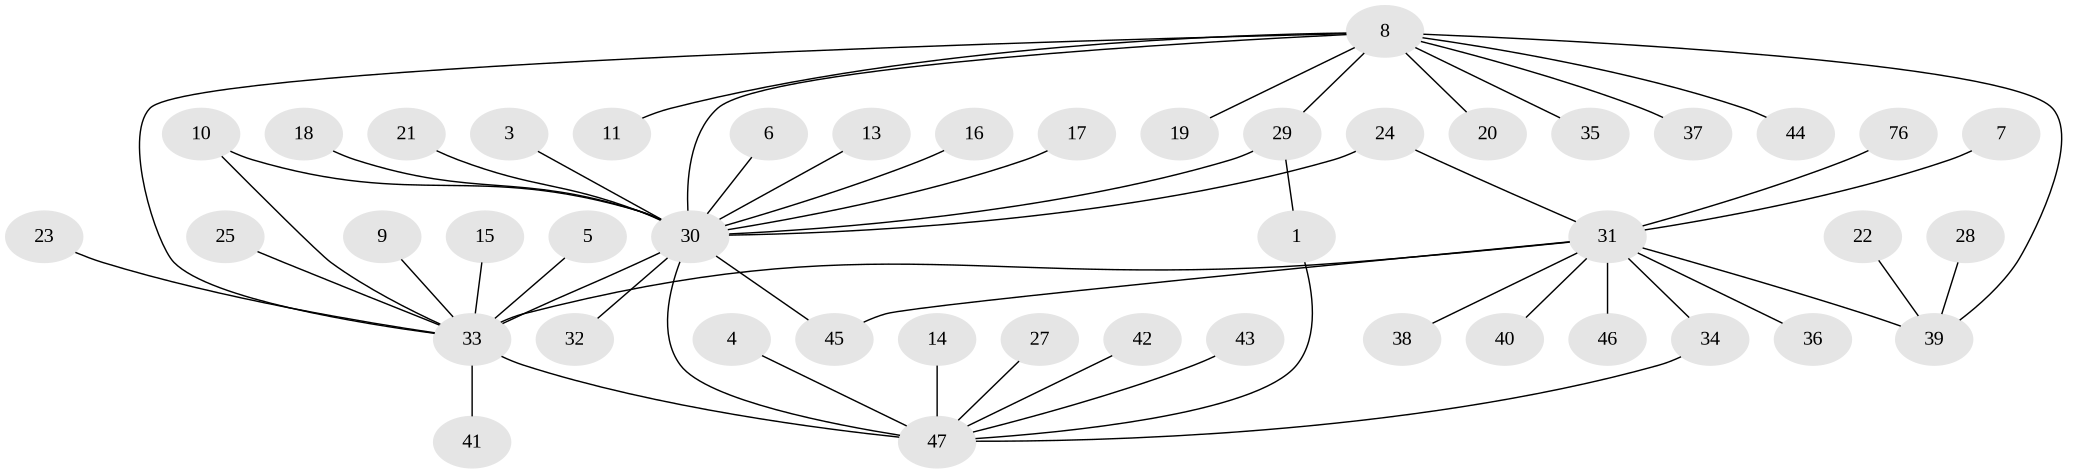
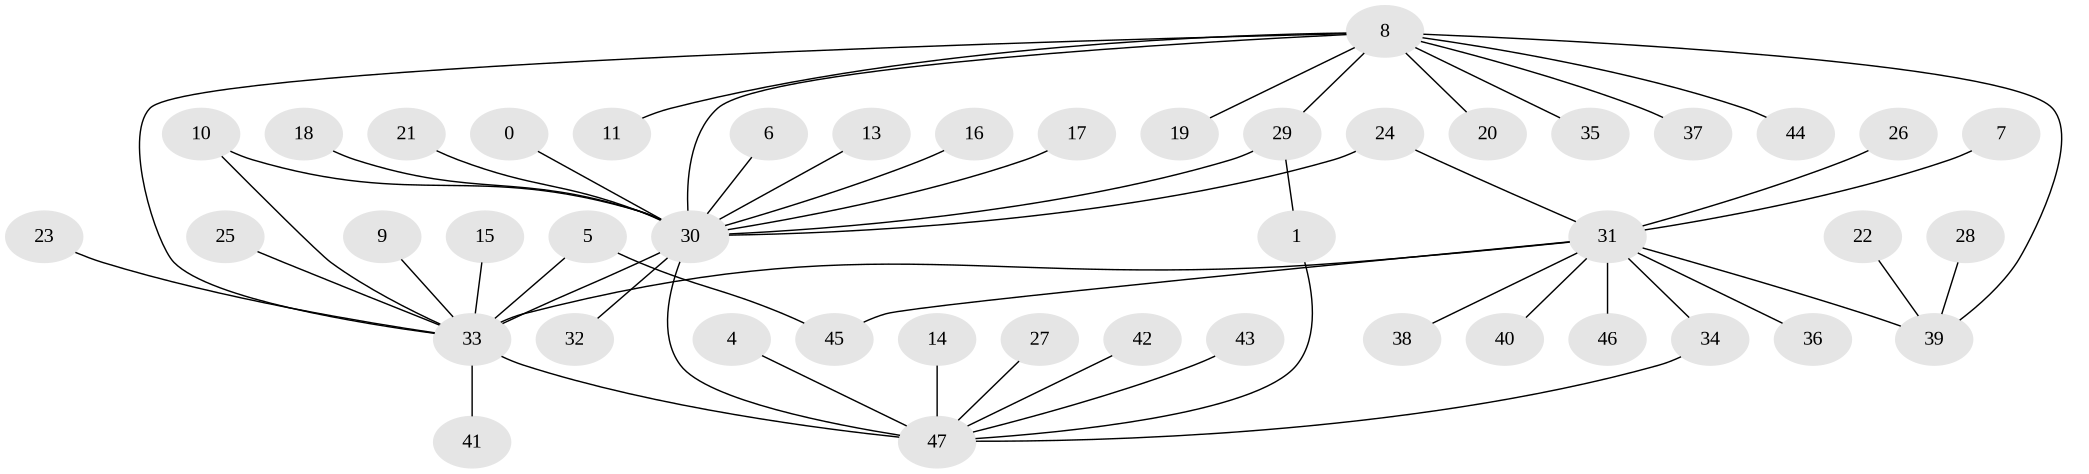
(509, 134) -> (509, 134)
(1899, 134) -> (1899, 134)
(762, 288) -> (711, 288)
